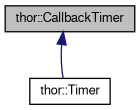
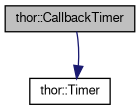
(61, 62) -> (79, 49)
